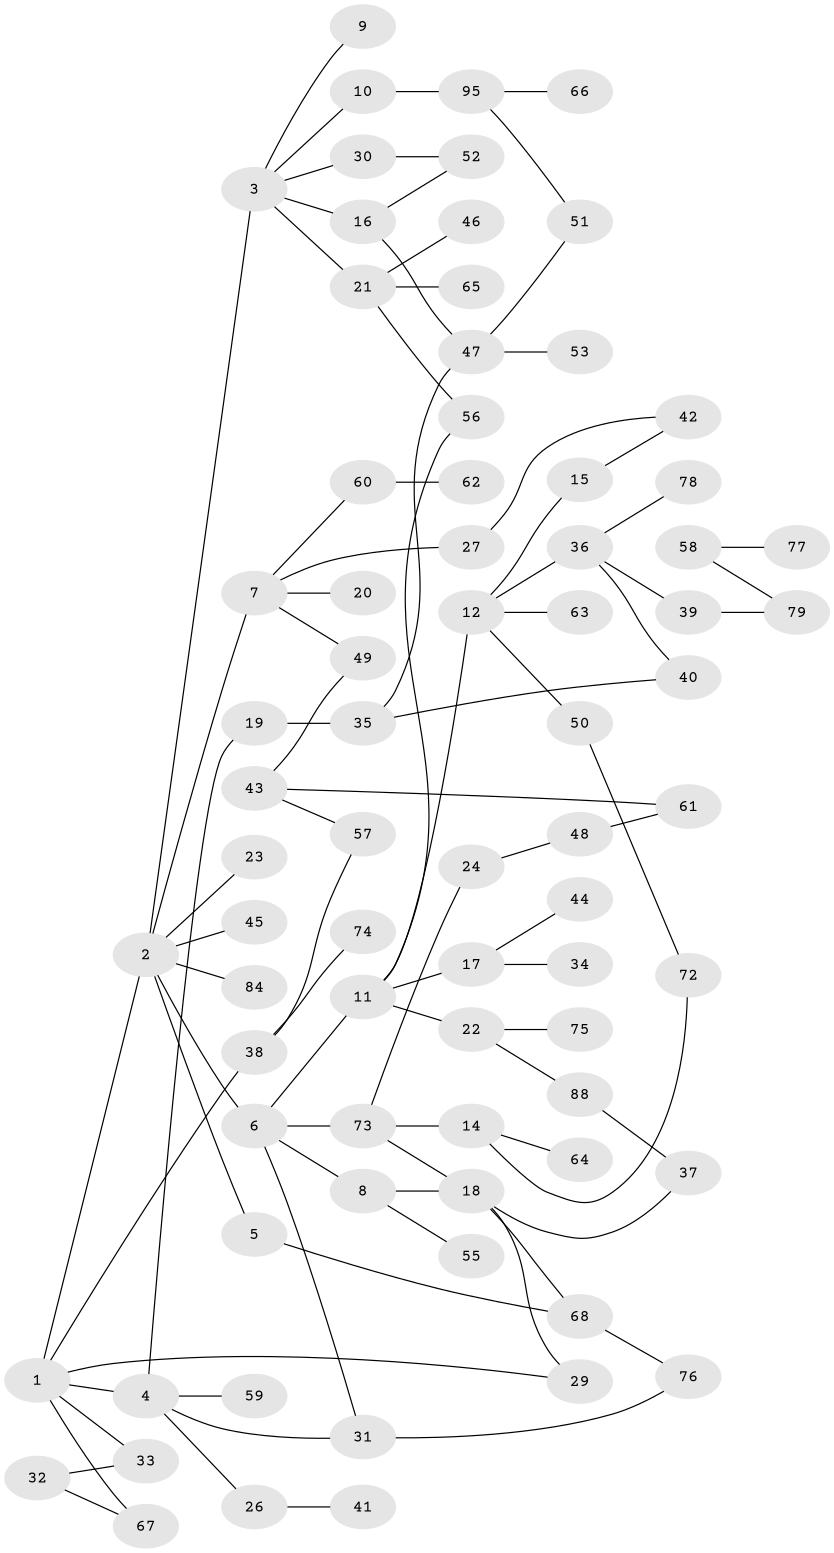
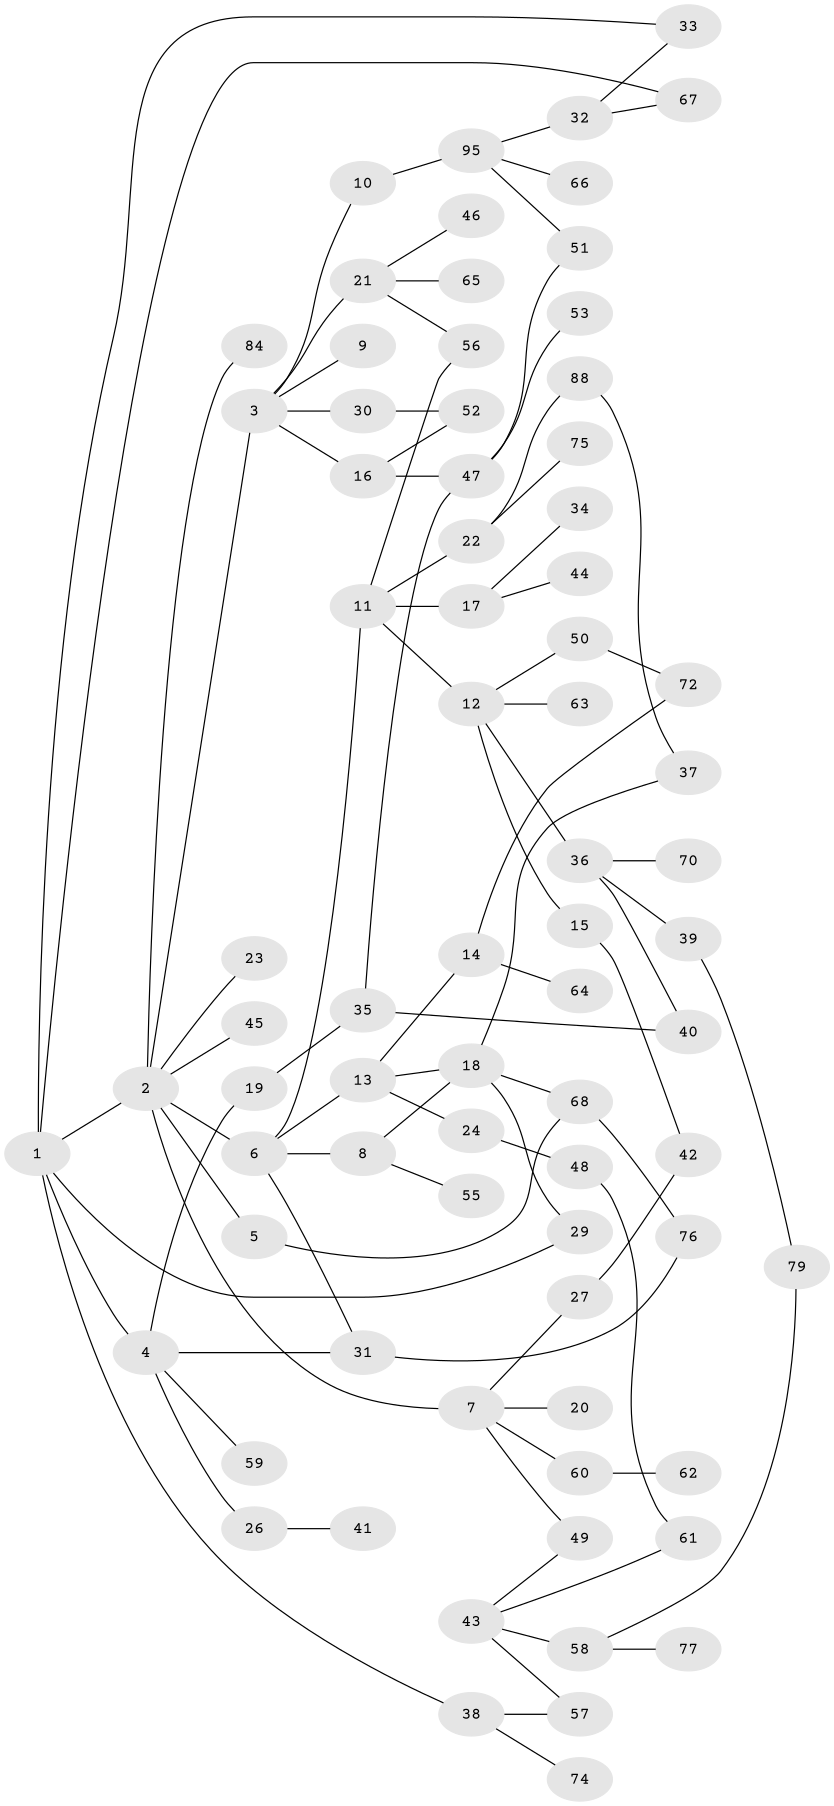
none -> (526, 134)
(688, 482) -> (688, 861)
(363, 1126) -> (363, 1080)
none -> (526, 1635)
